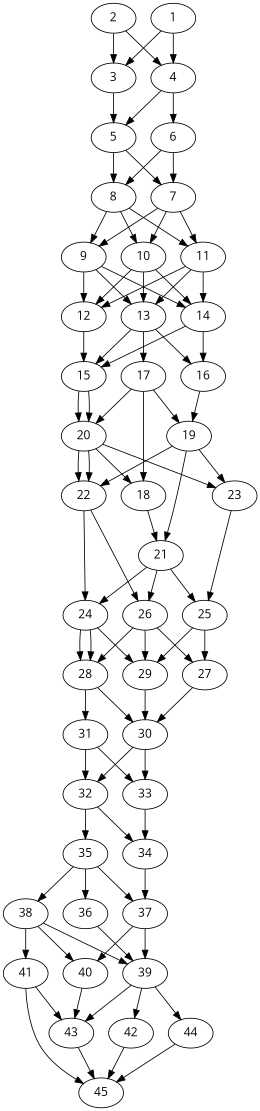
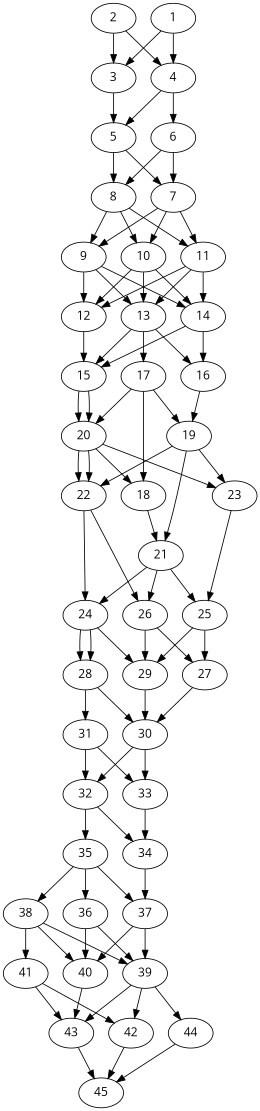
(119, 641) -> none
none -> (85, 938)
(38, 1041) -> (73, 1000)
